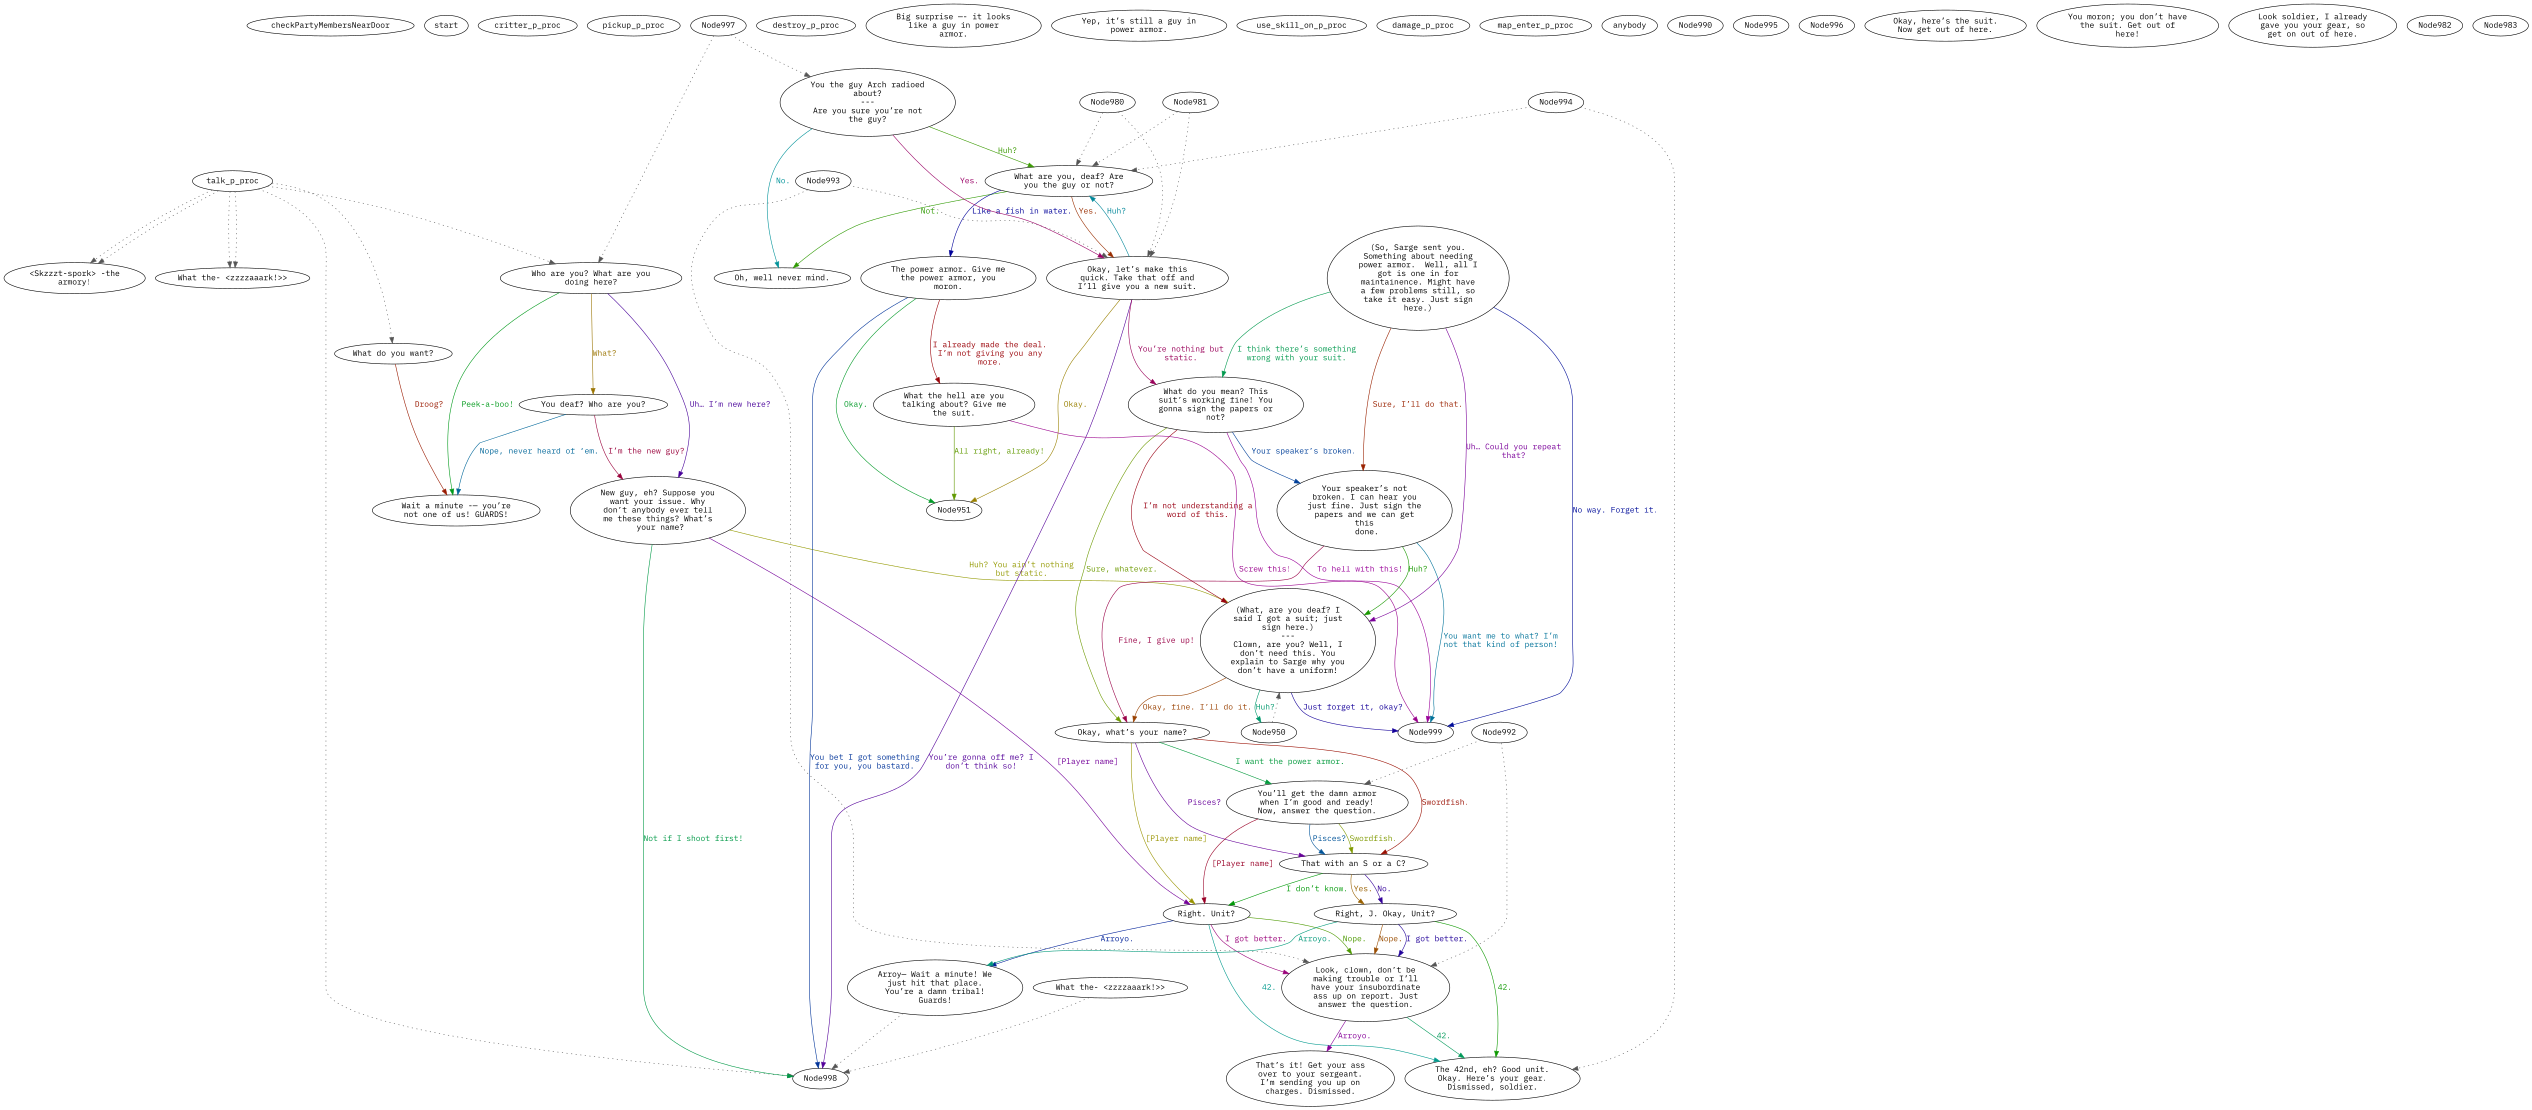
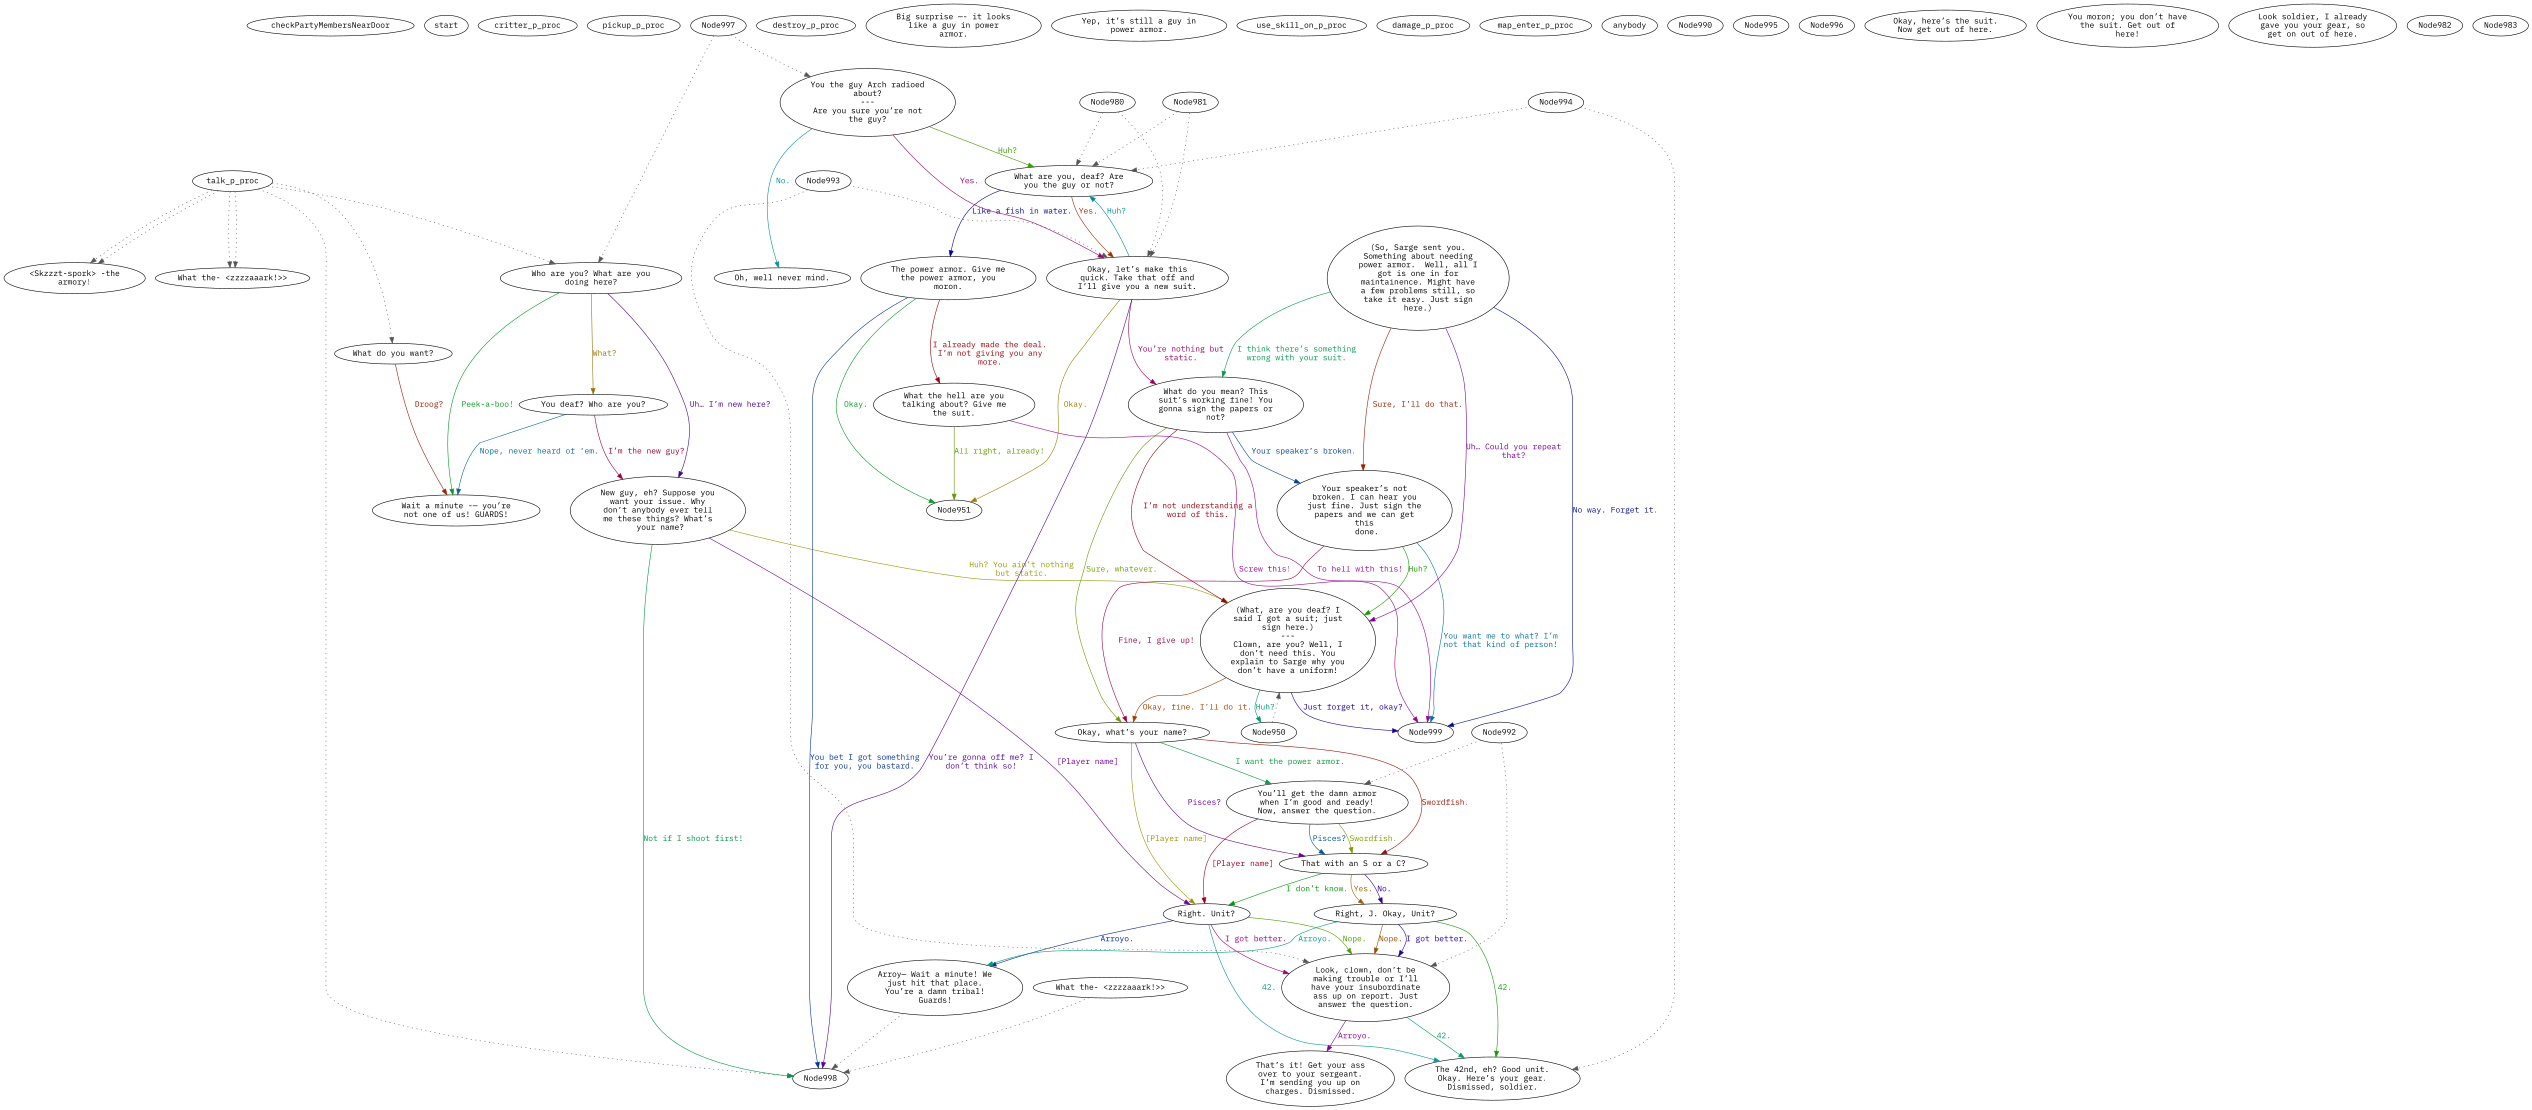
(897, 214) -> none
